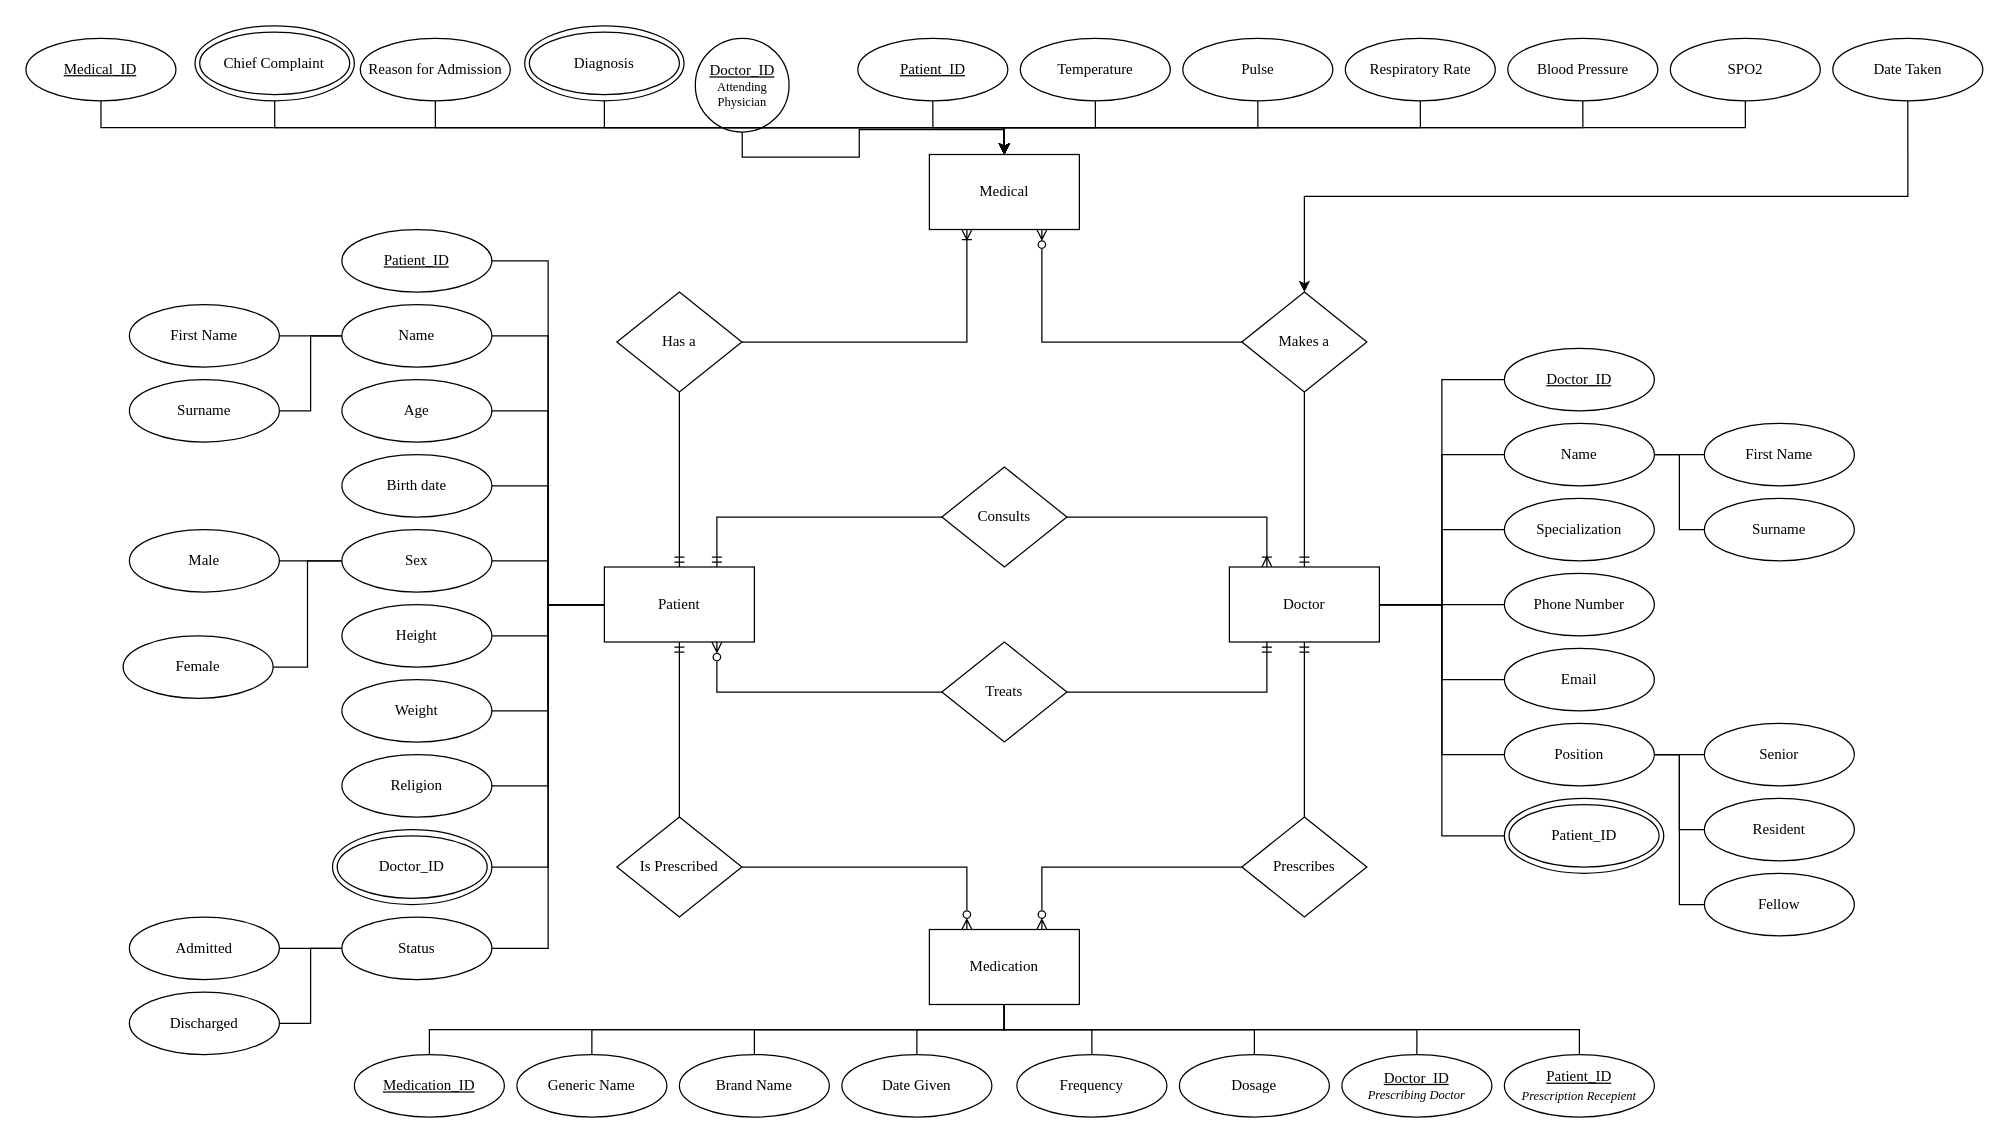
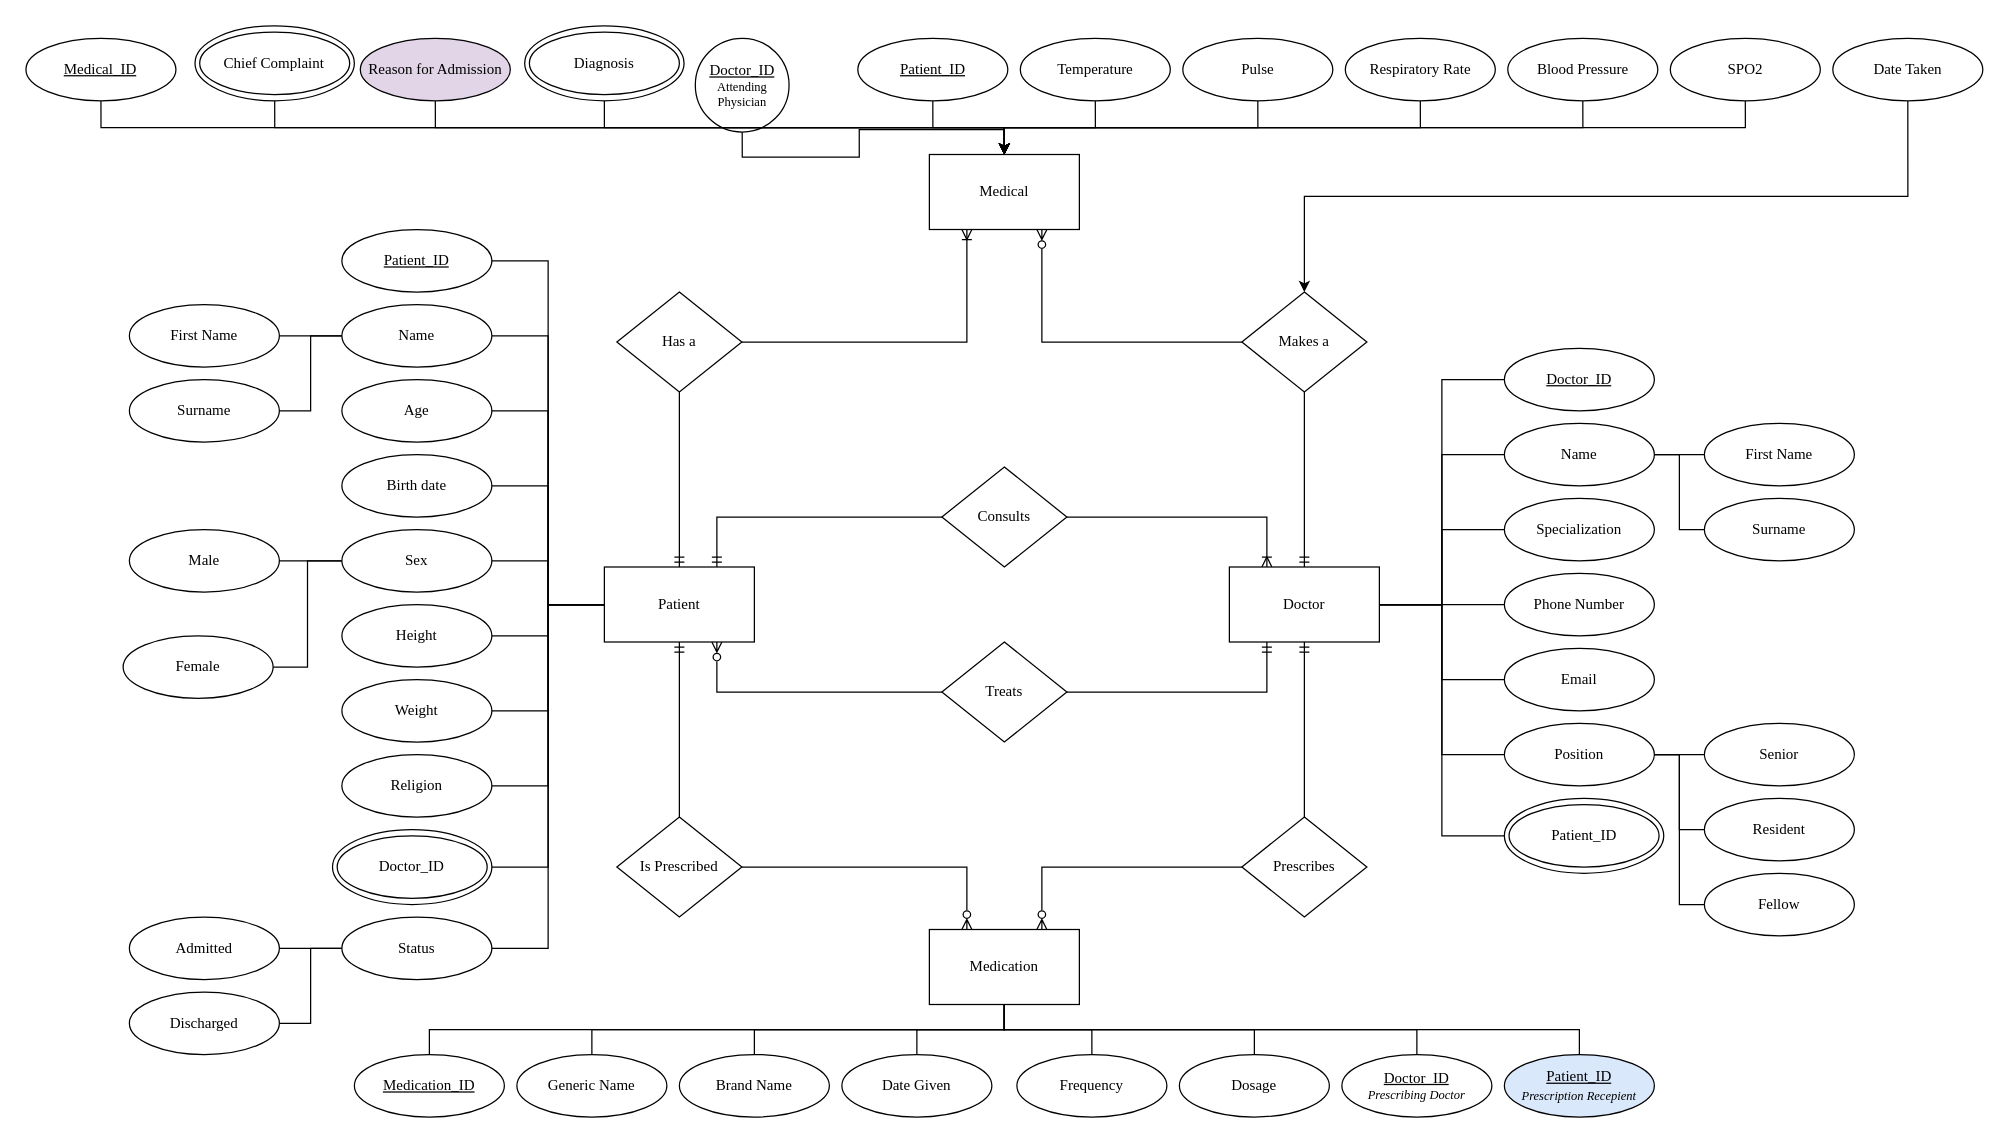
(435, 69) -> (435, 69)
(1579, 1086) -> (1579, 1086)
